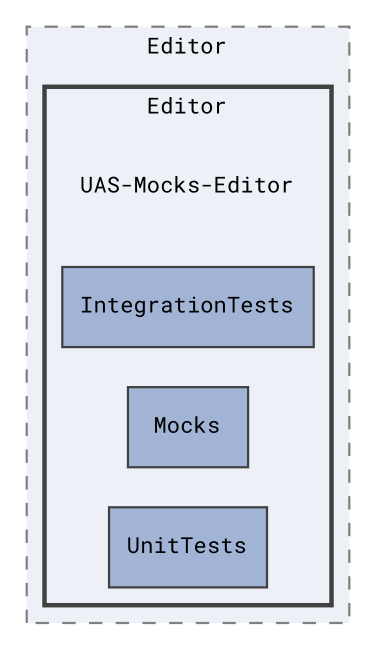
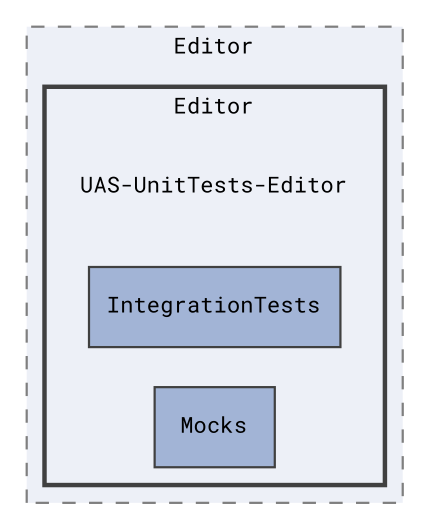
(188, 187) -> (215, 187)
(188, 547) -> none
